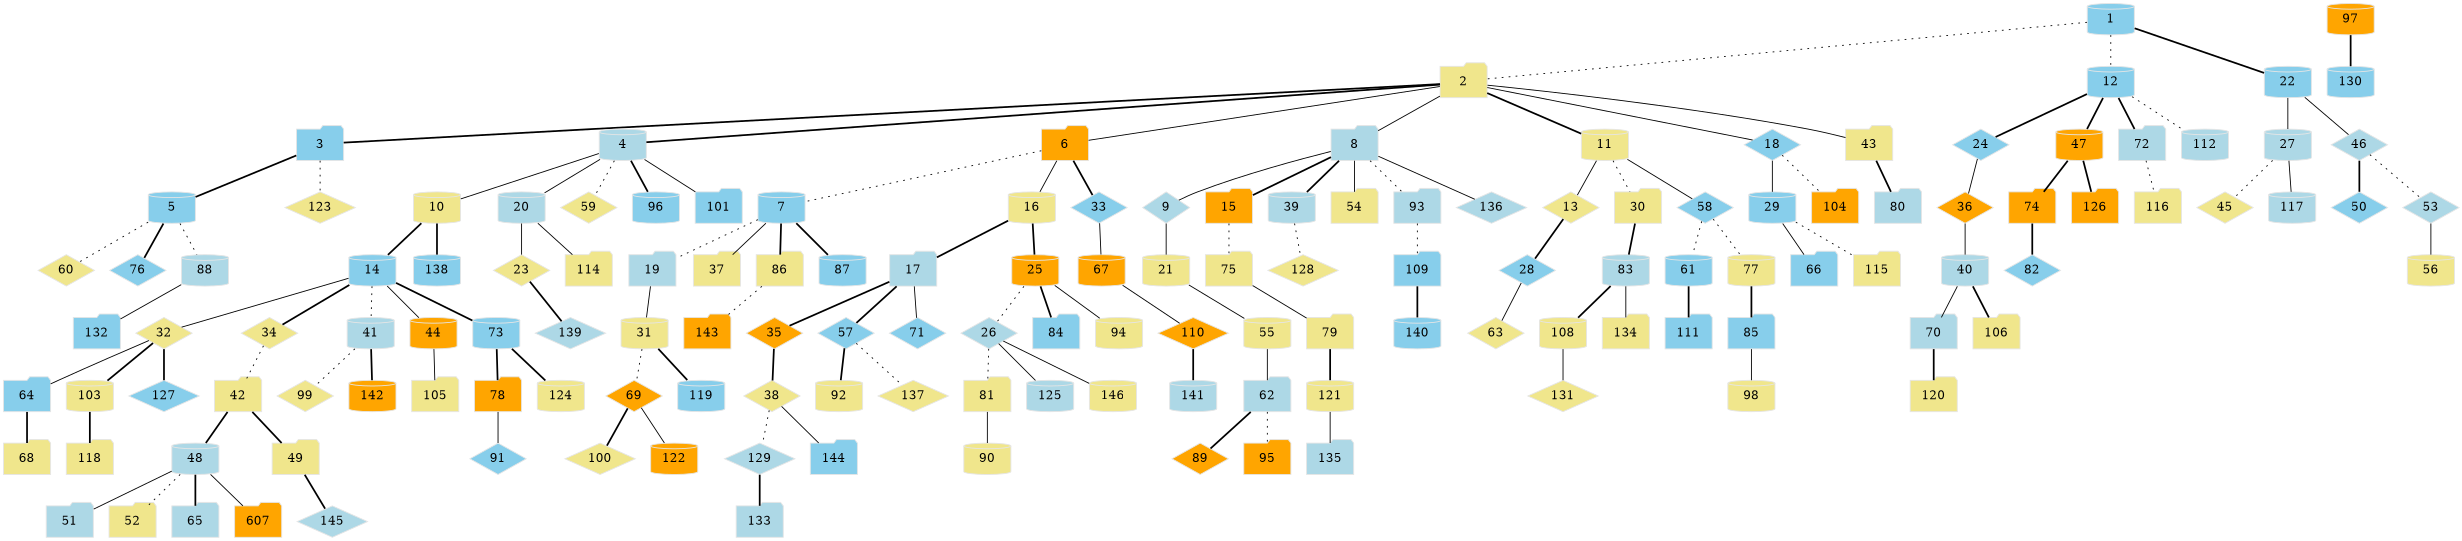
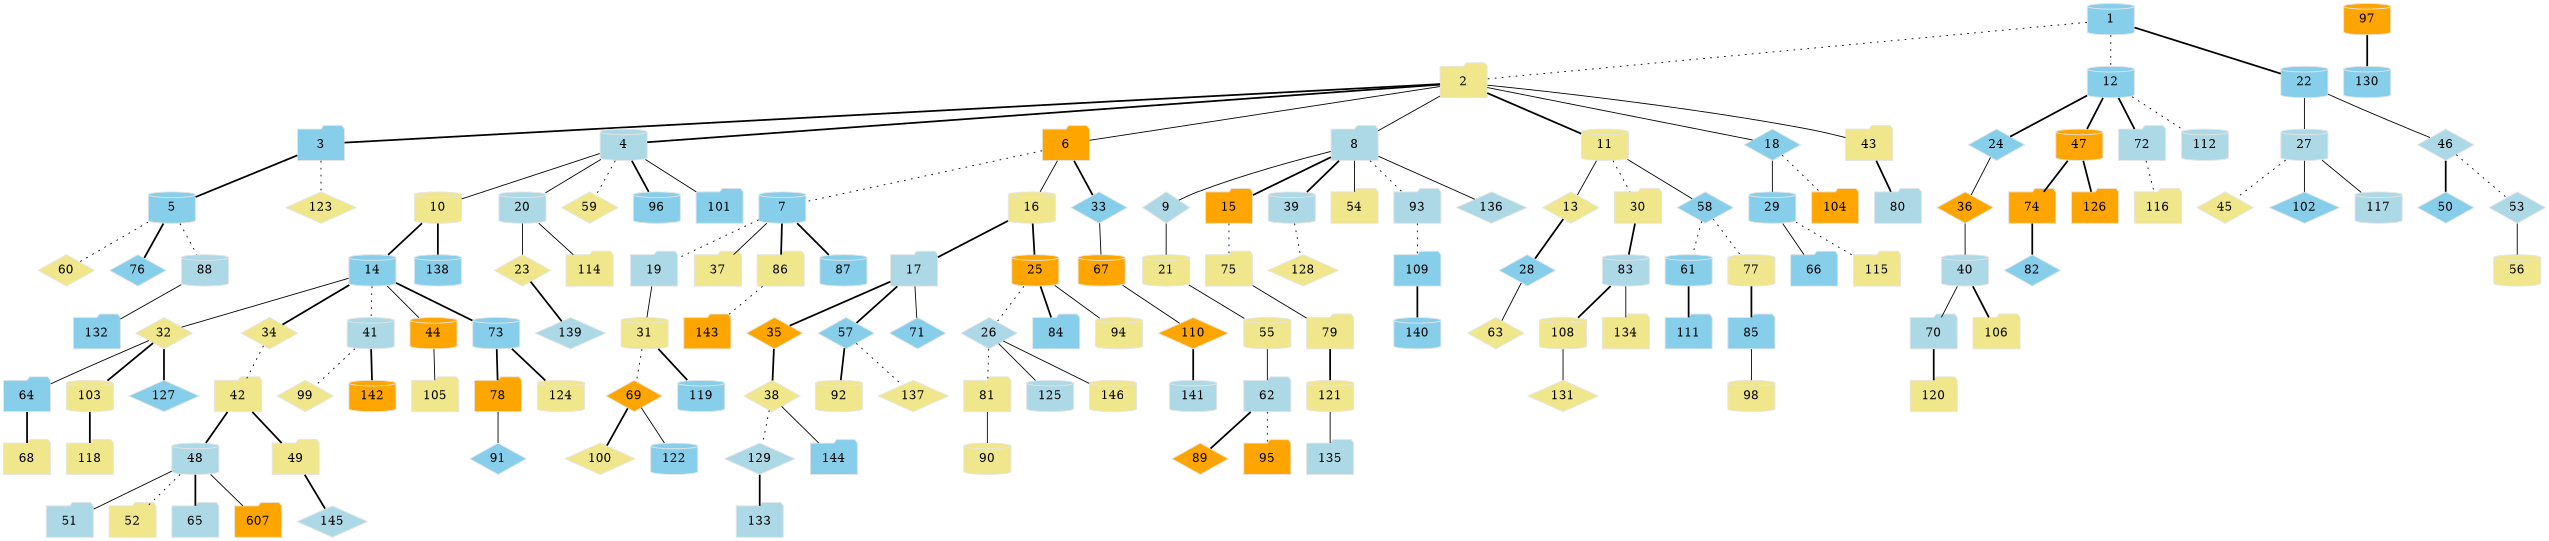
none -> (2304, 208)
(674, 459) -> (674, 459)
